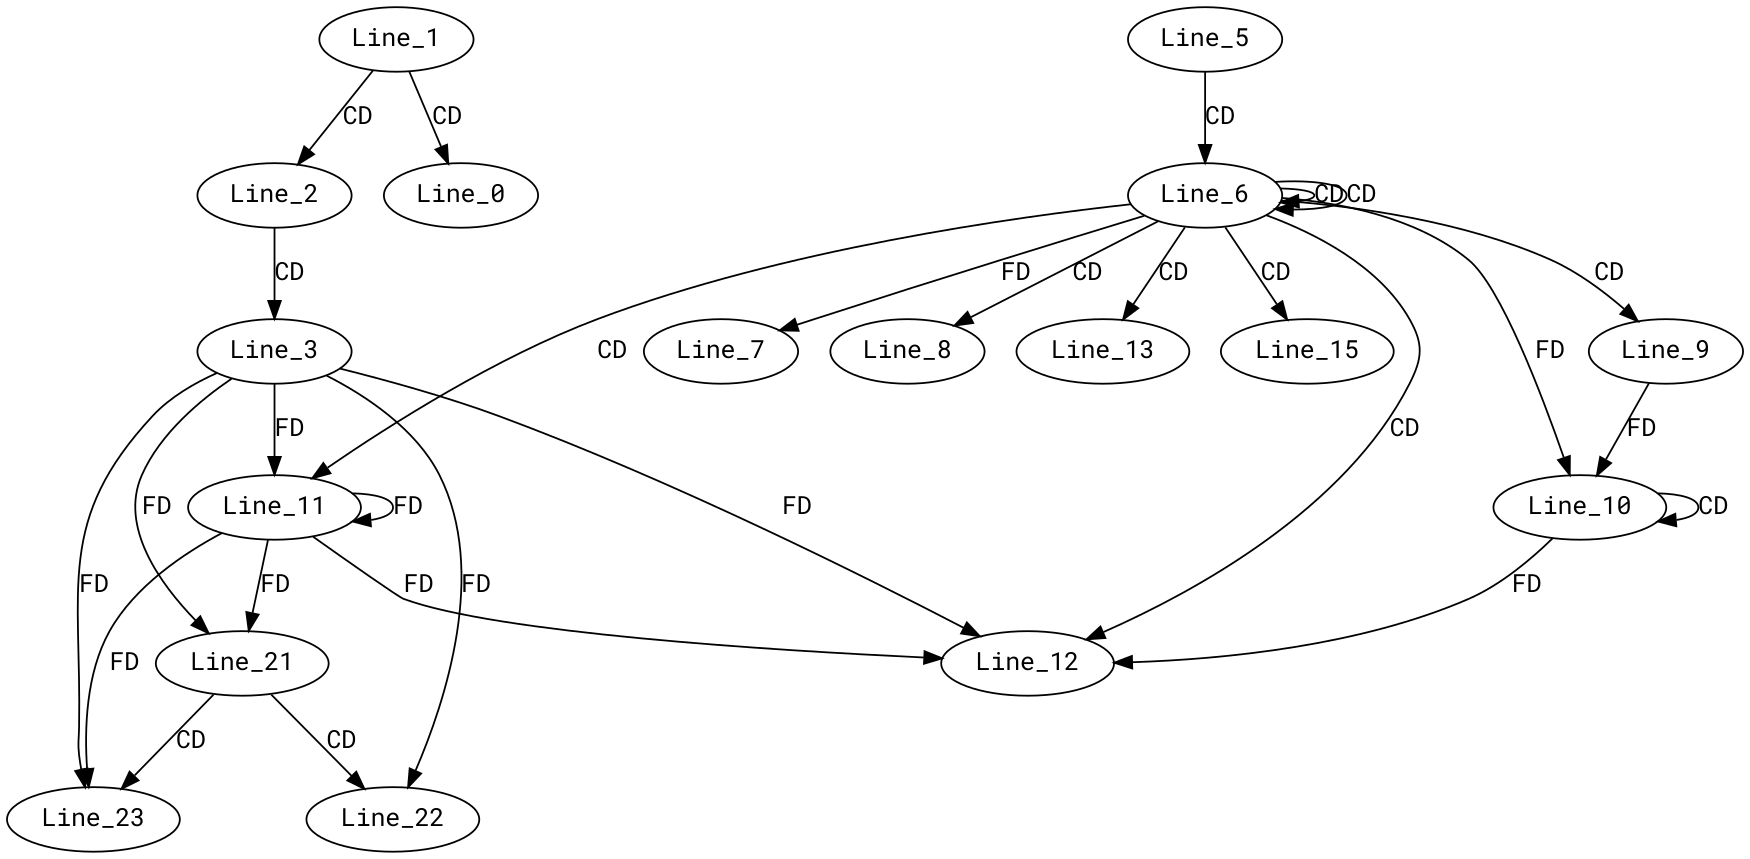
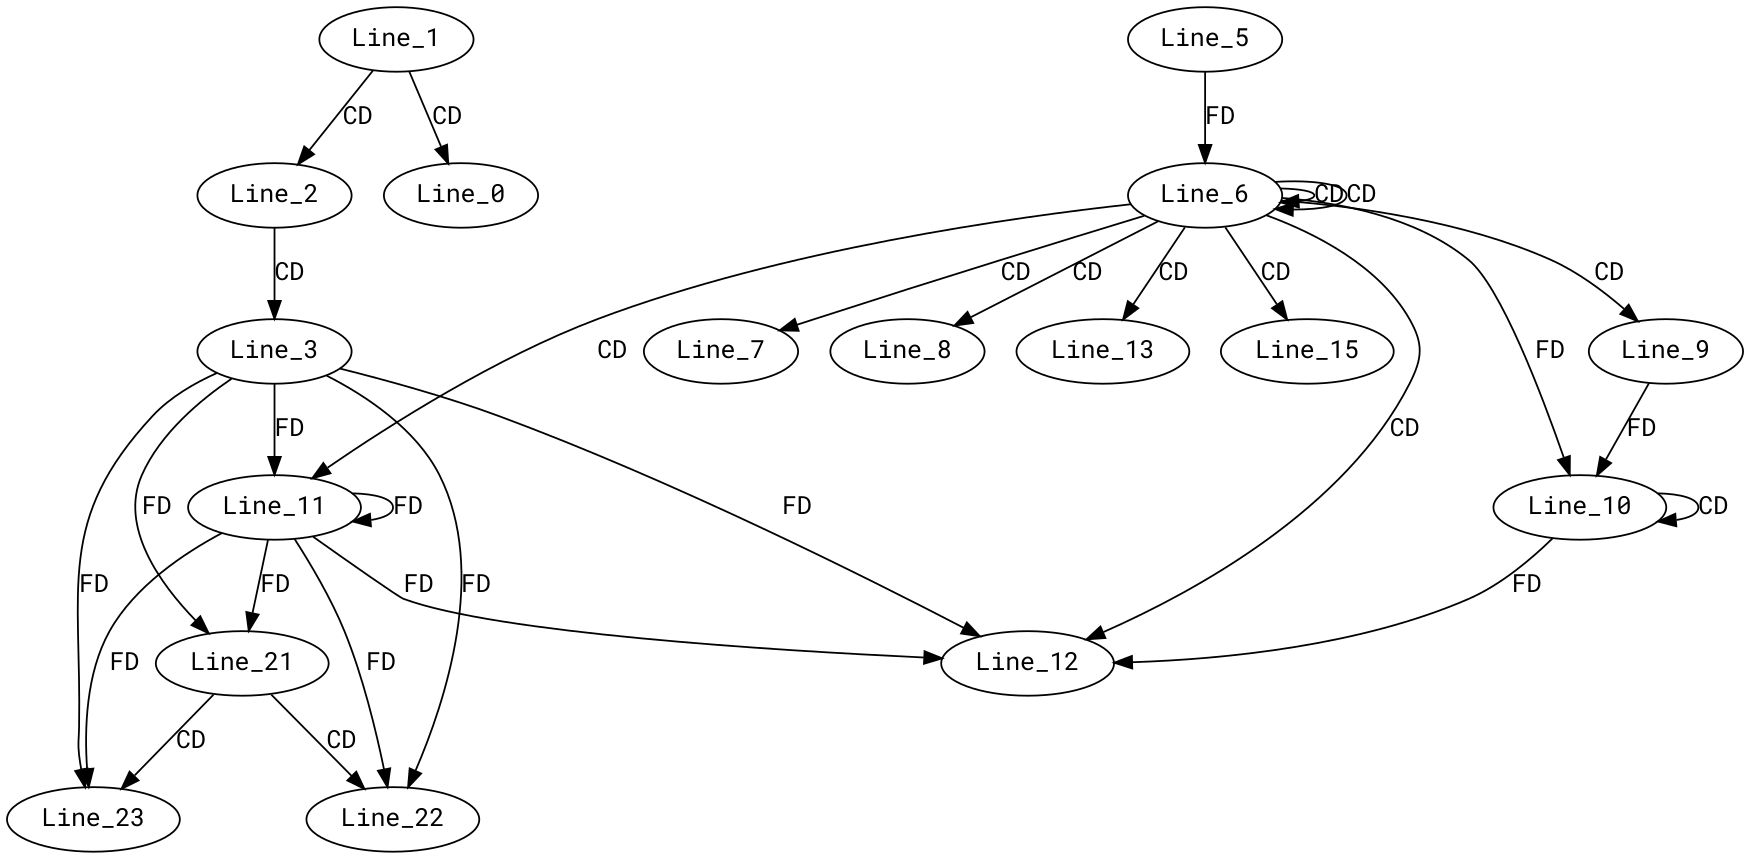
(1220, 117) -> (1220, 117)
(1016, 273) -> (1016, 273)
none -> (351, 649)
